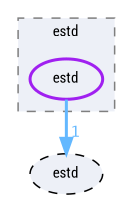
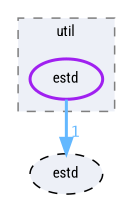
(66, 32) -> (66, 32)
